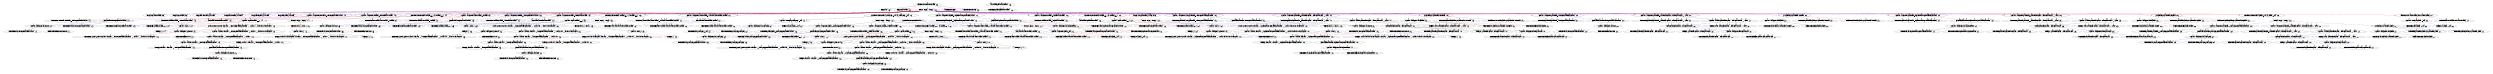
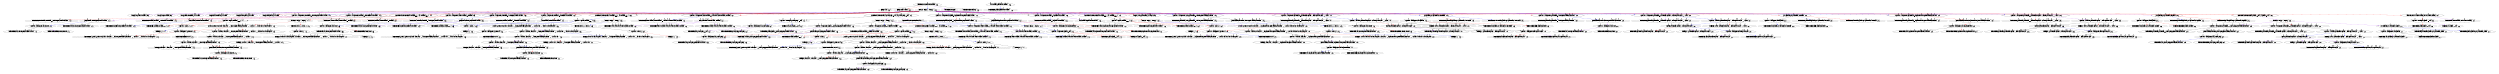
none -> (428, 21)
